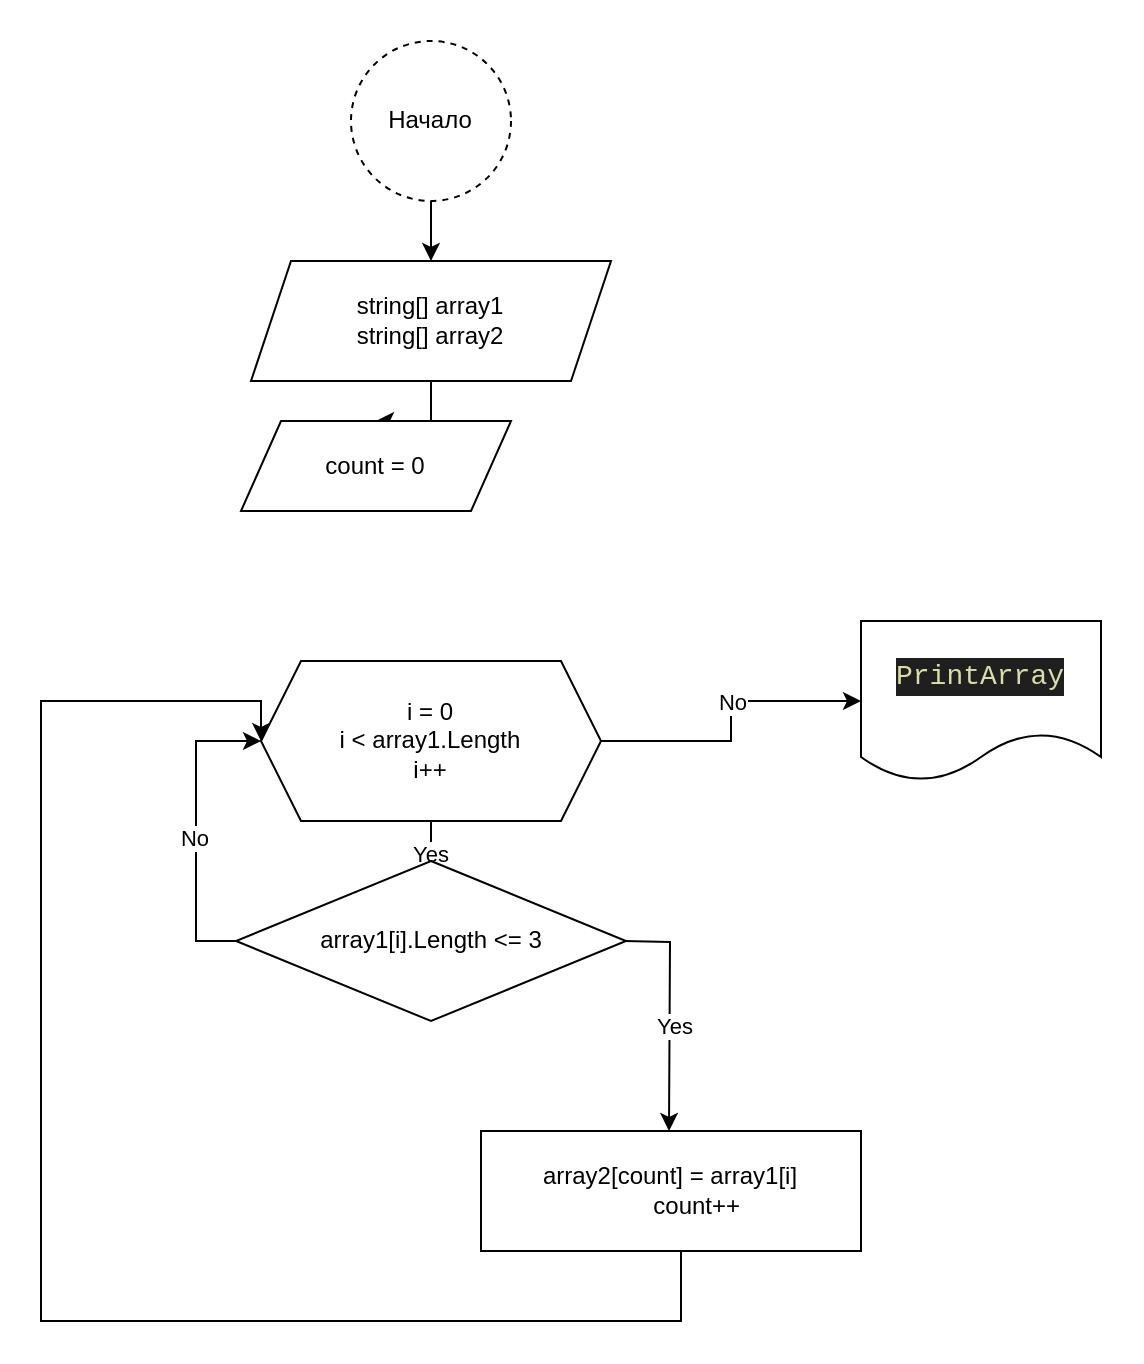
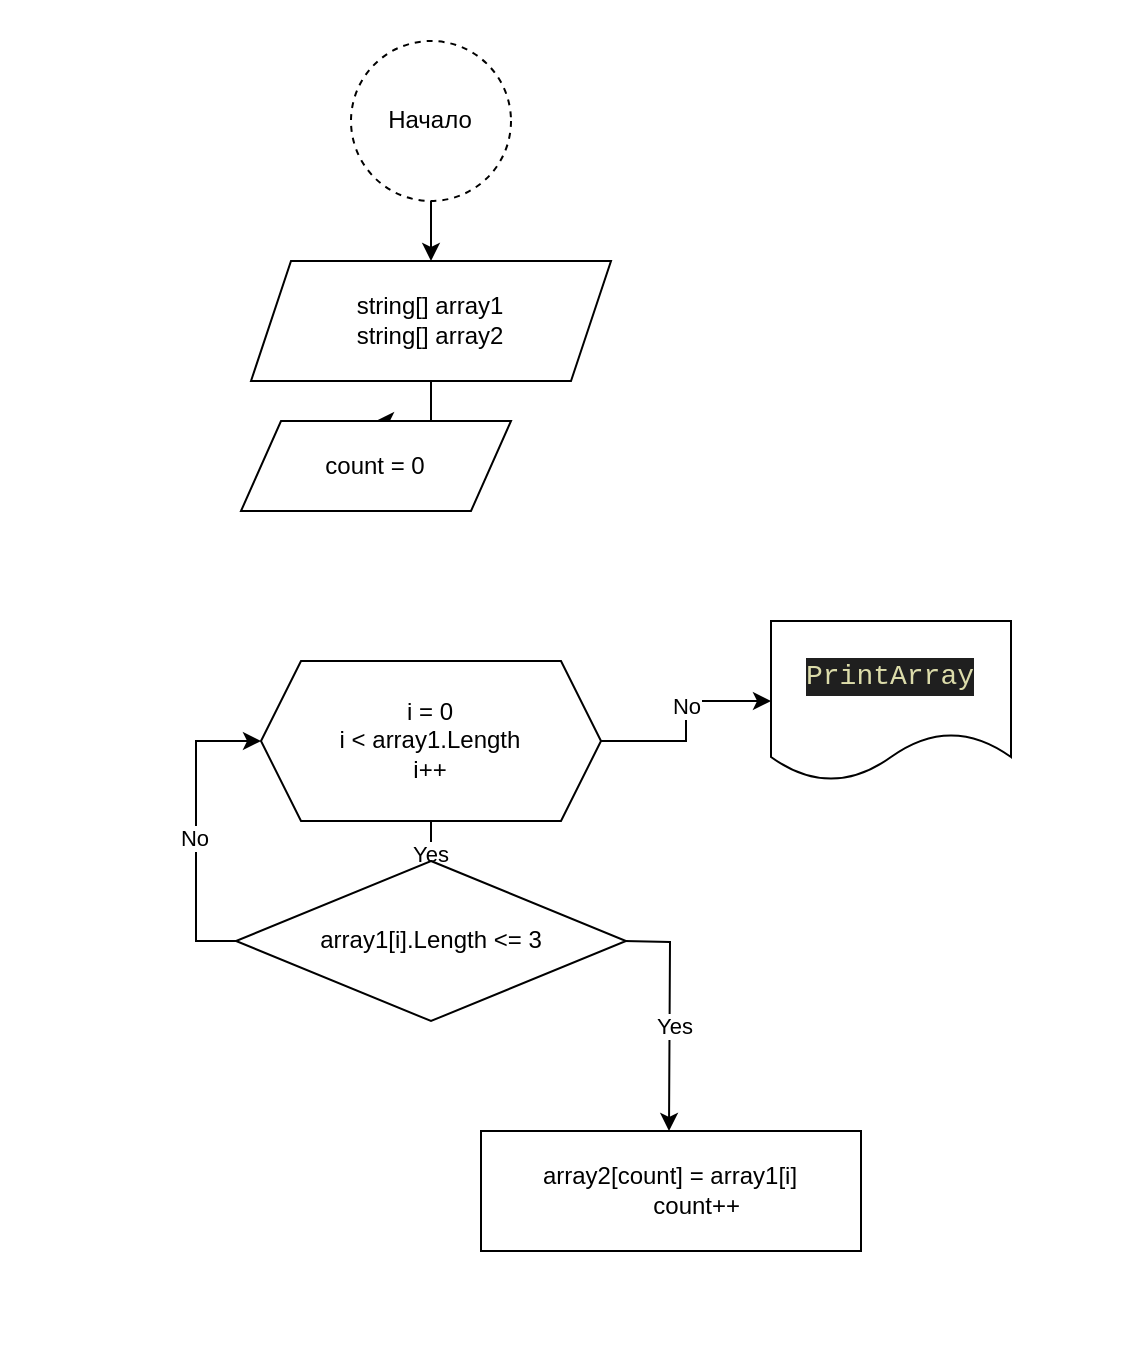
(981, 701) -> (891, 701)
(41, 1244) -> none
